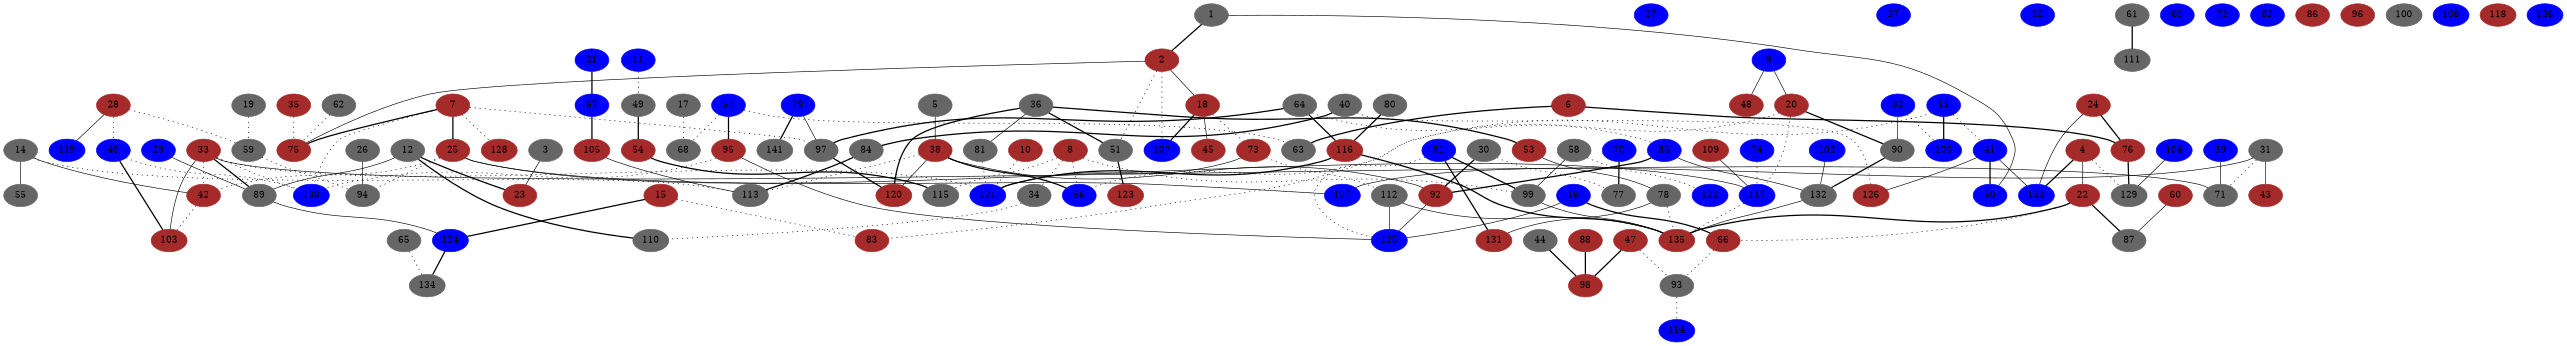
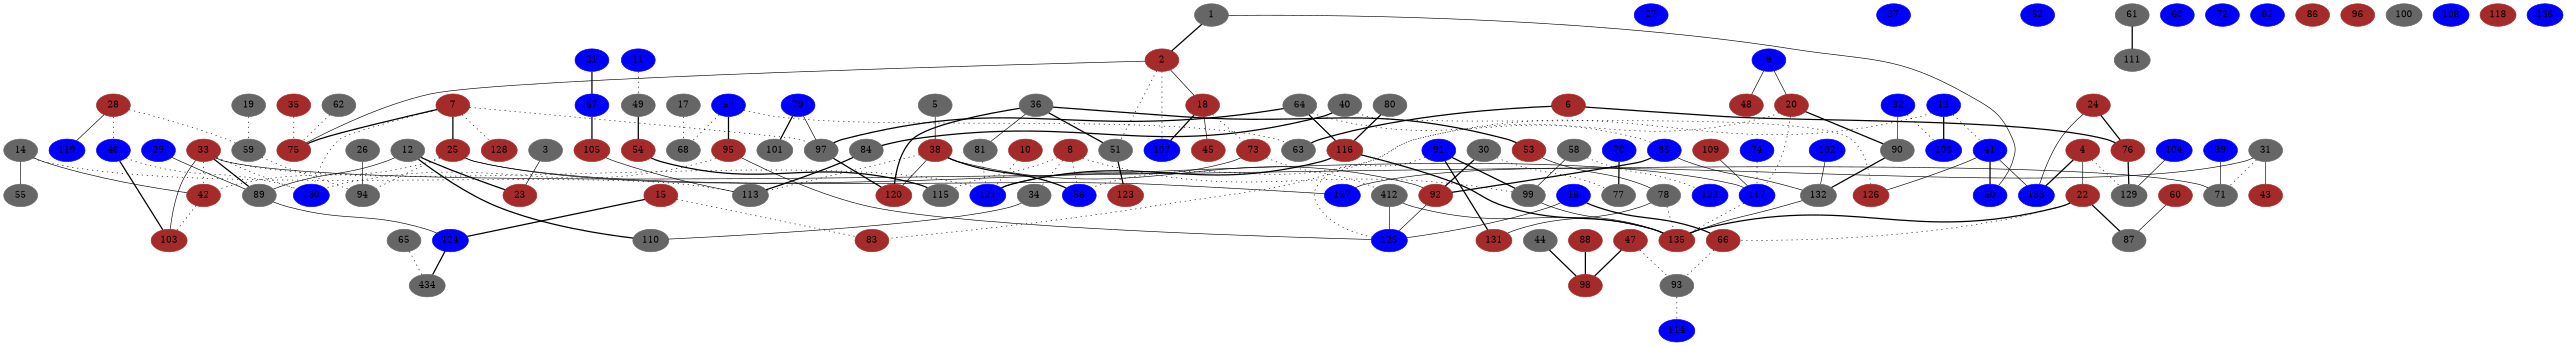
(775, 150) -> (775, 150)
(1389, 195) -> (1389, 195)
(846, 228) -> (846, 228)
(427, 286) -> (427, 286)
